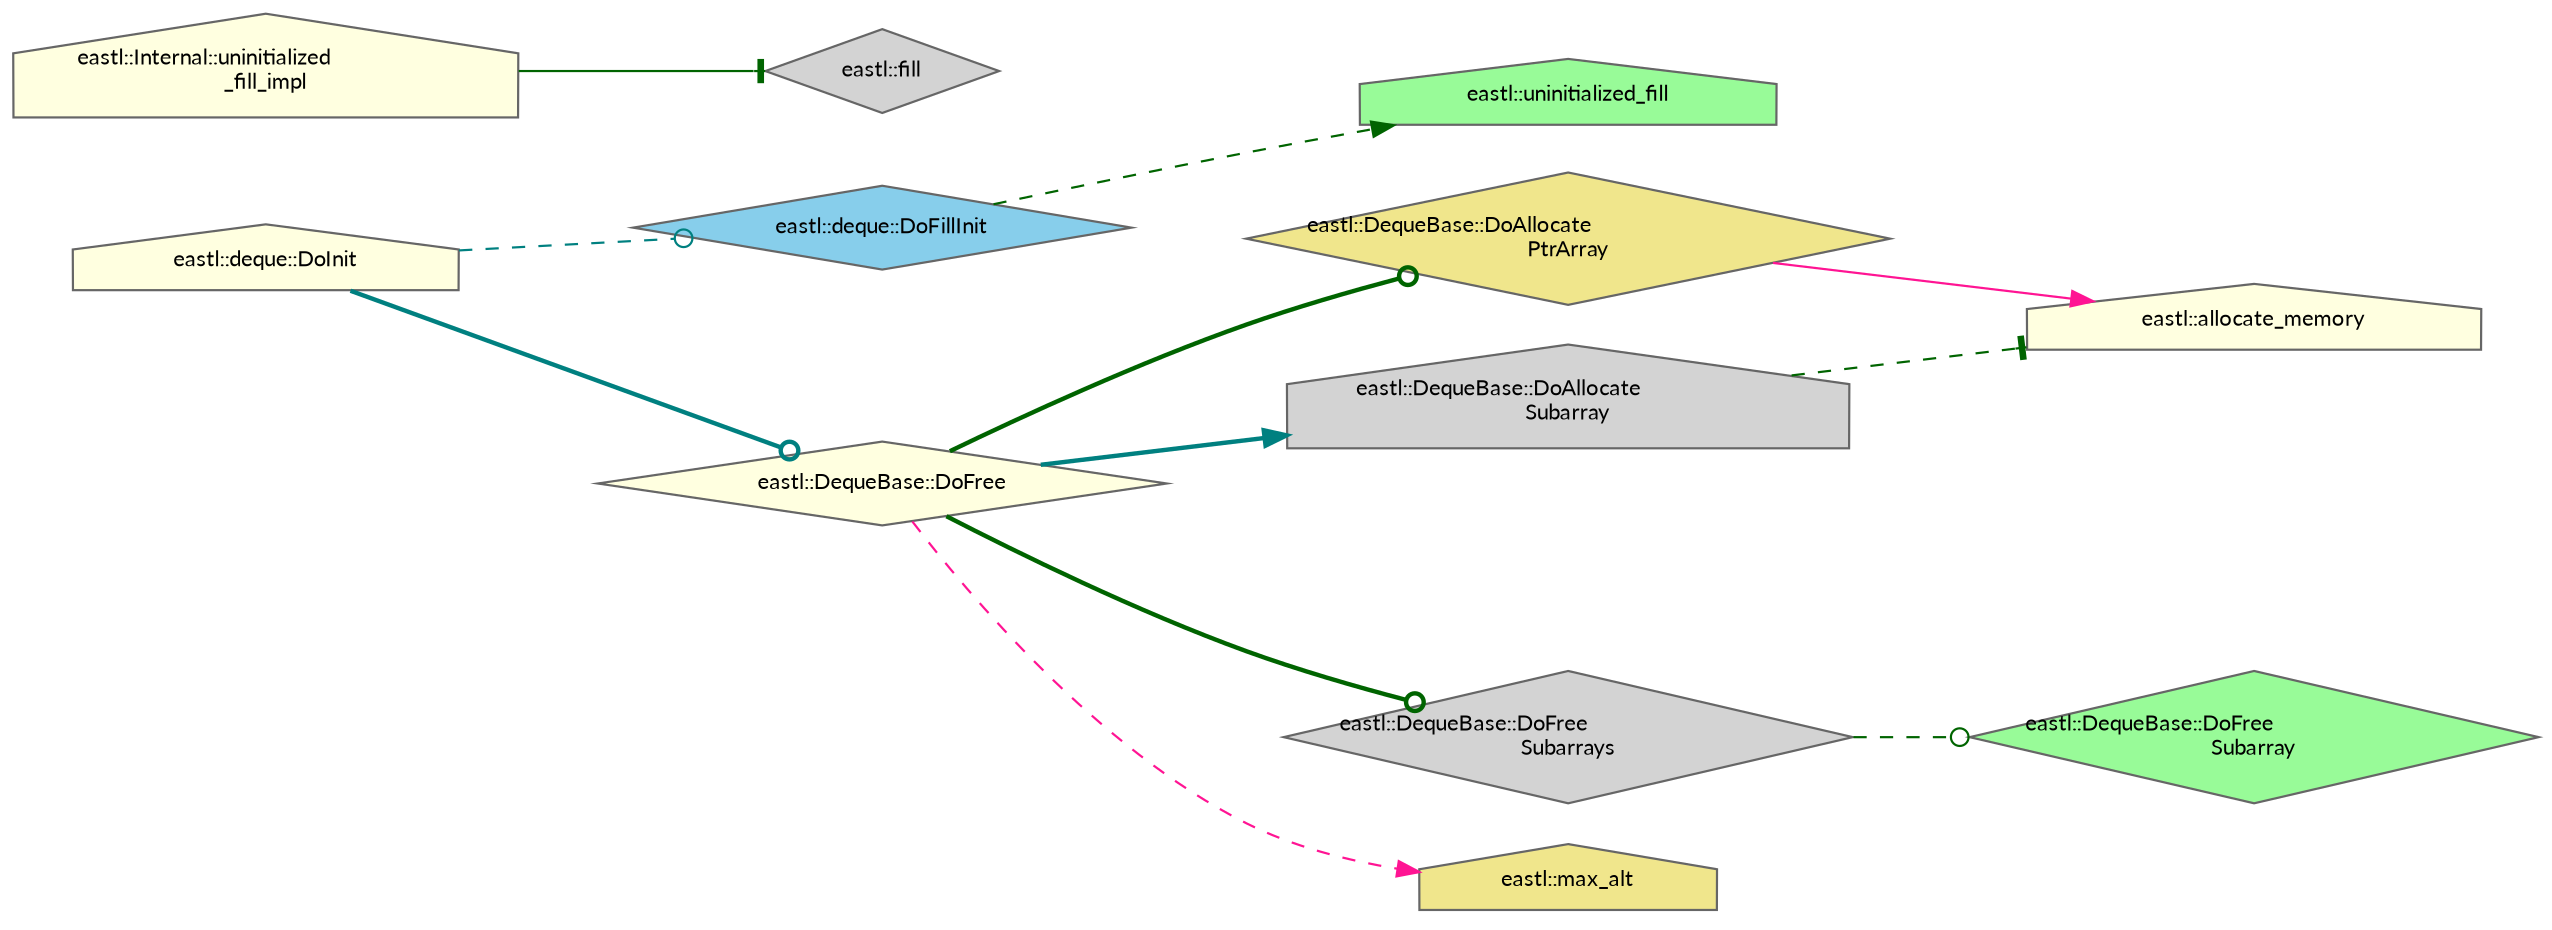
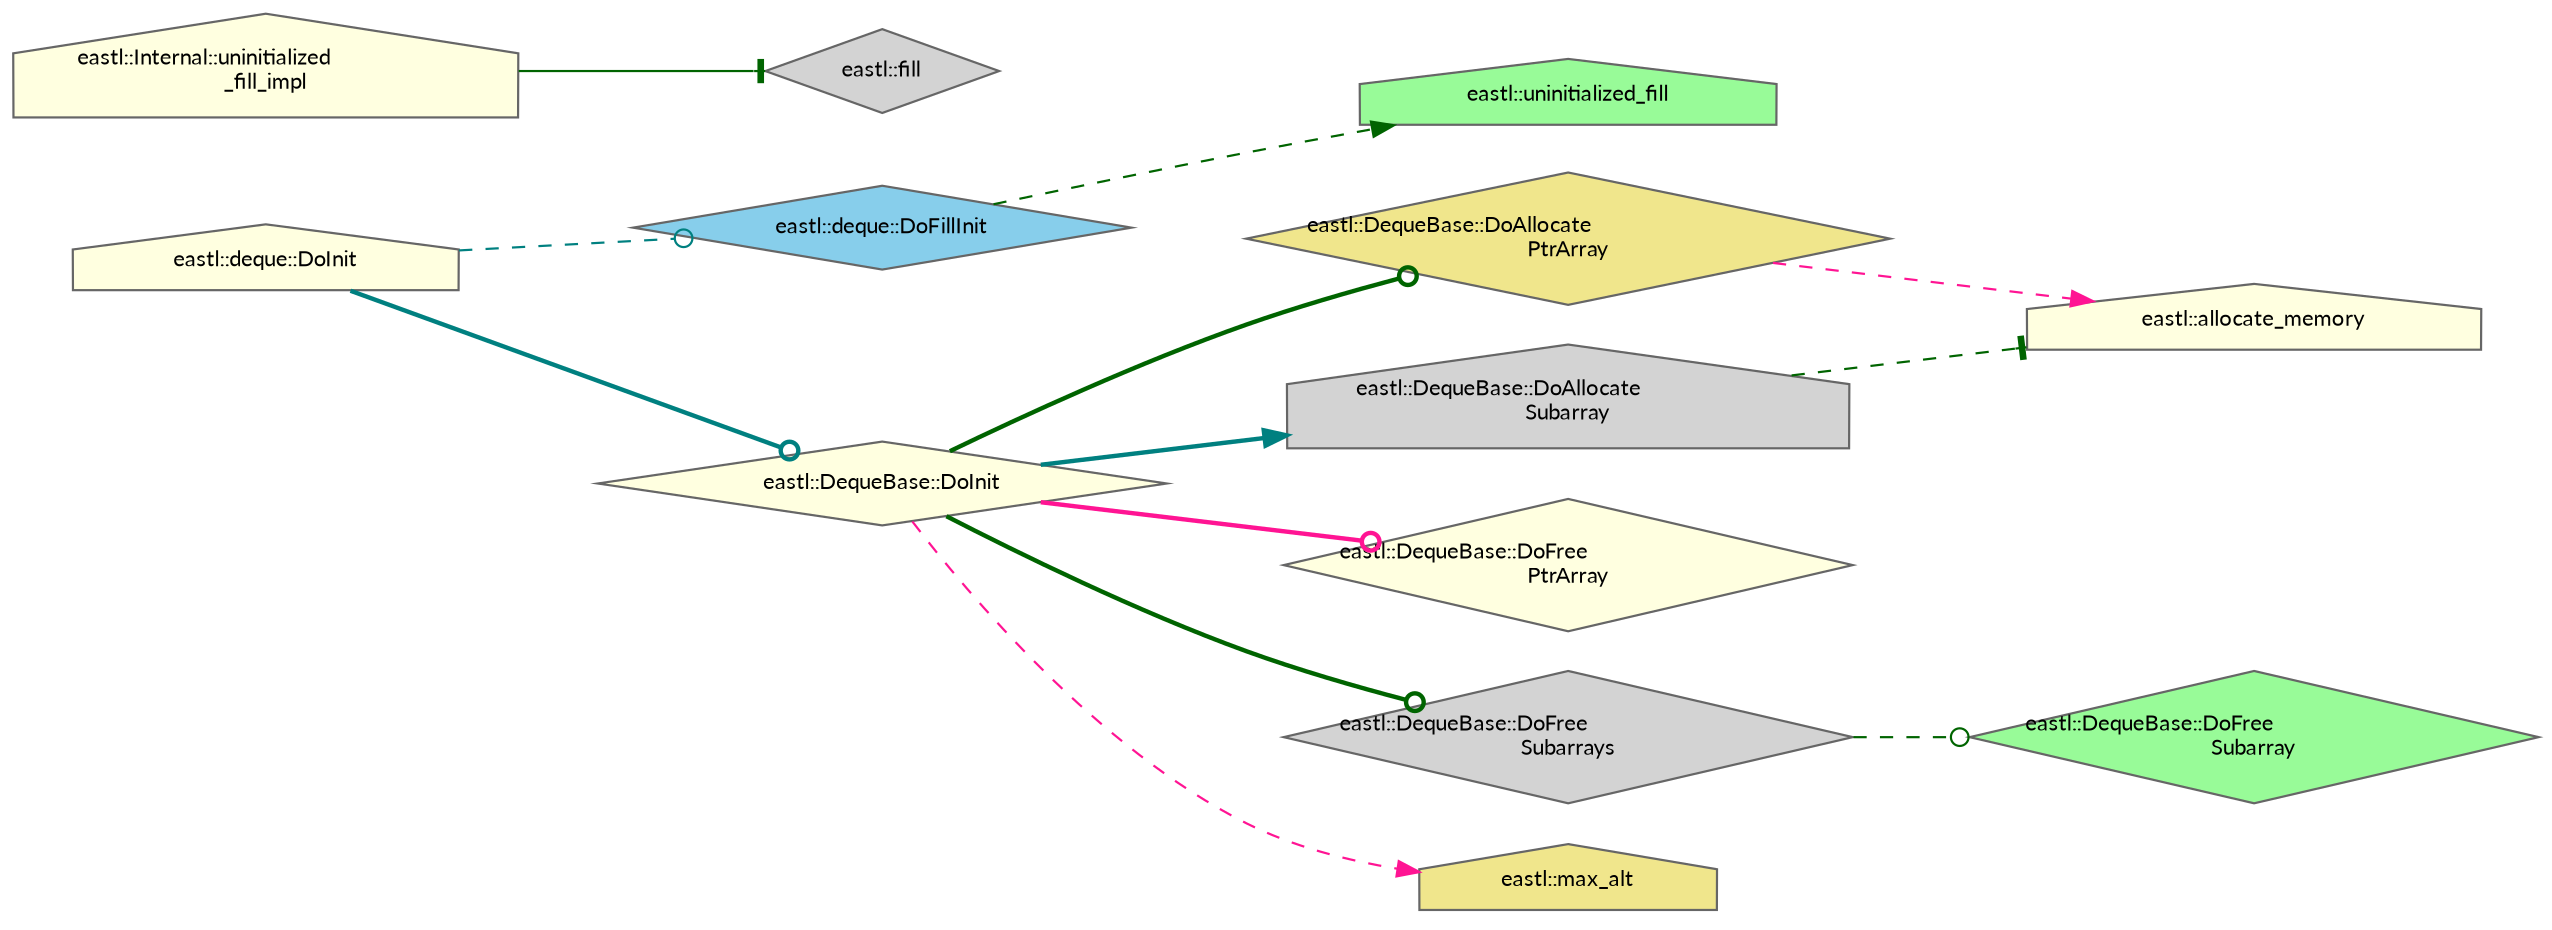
(1922, 281) -> (1922, 281)
(882, 484) -> (882, 484)
none -> (1568, 565)
